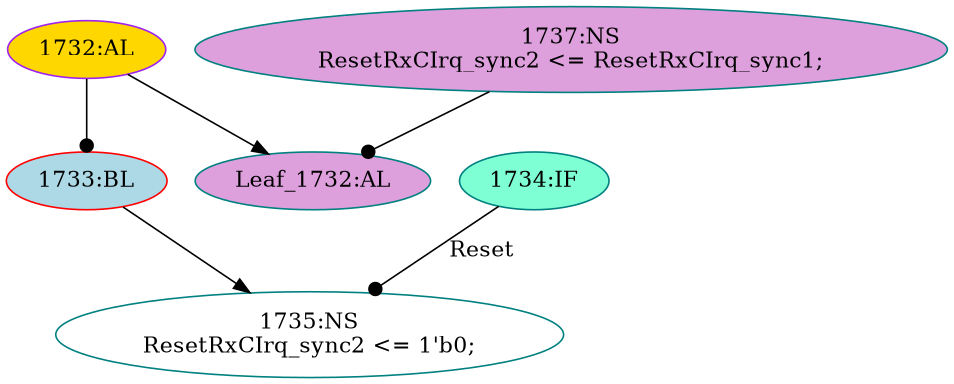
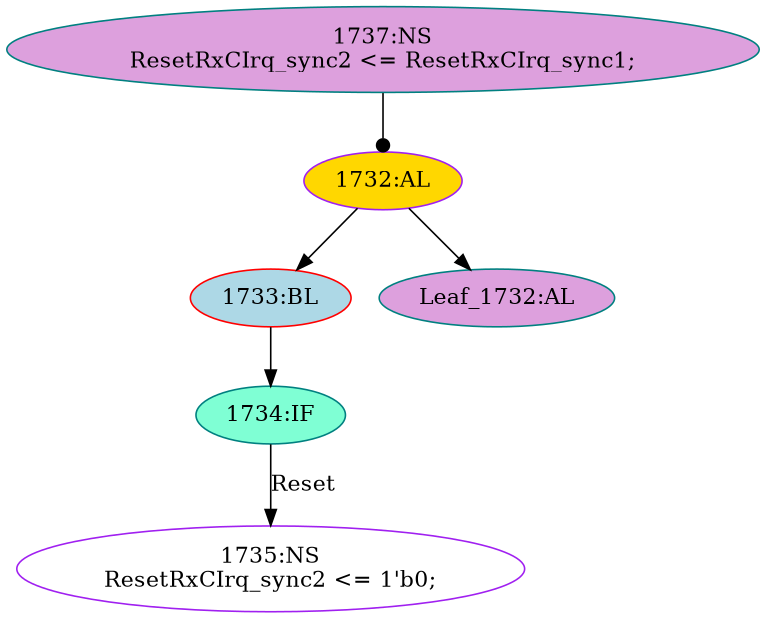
(87, 109) -> (333, 233)
(432, 120) -> (383, 116)
(180, 245) -> (271, 349)
(440, 246) -> (271, 477)
(310, 335) -> (271, 569)
